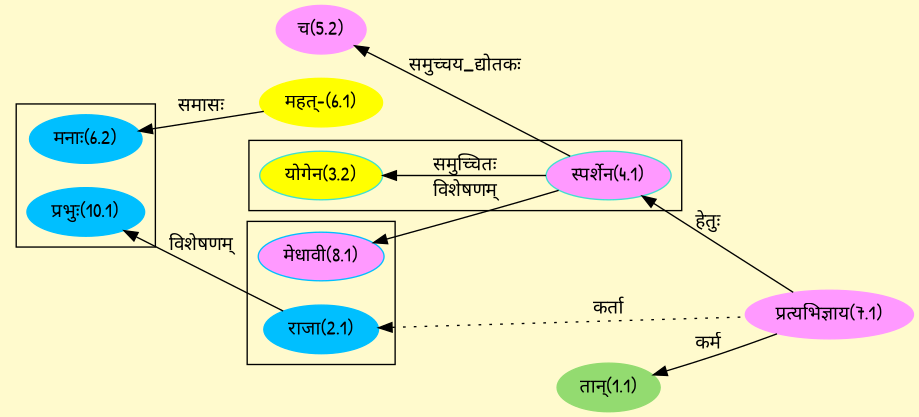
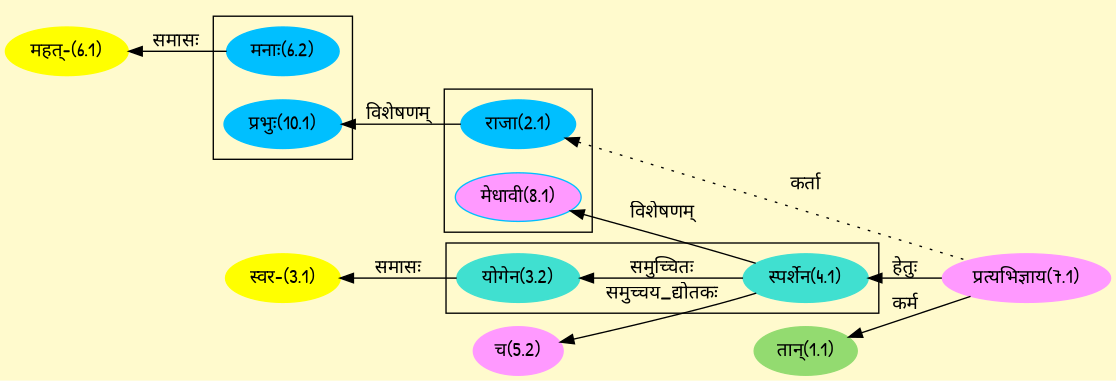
(208, 120) -> (185, 51)
(321, 176) -> (518, 278)
(609, 176) -> (806, 278)
none -> (283, 278)
